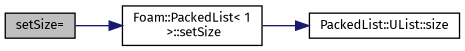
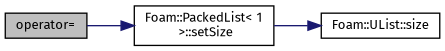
(40, 26) -> (46, 26)
(384, 26) -> (381, 26)
